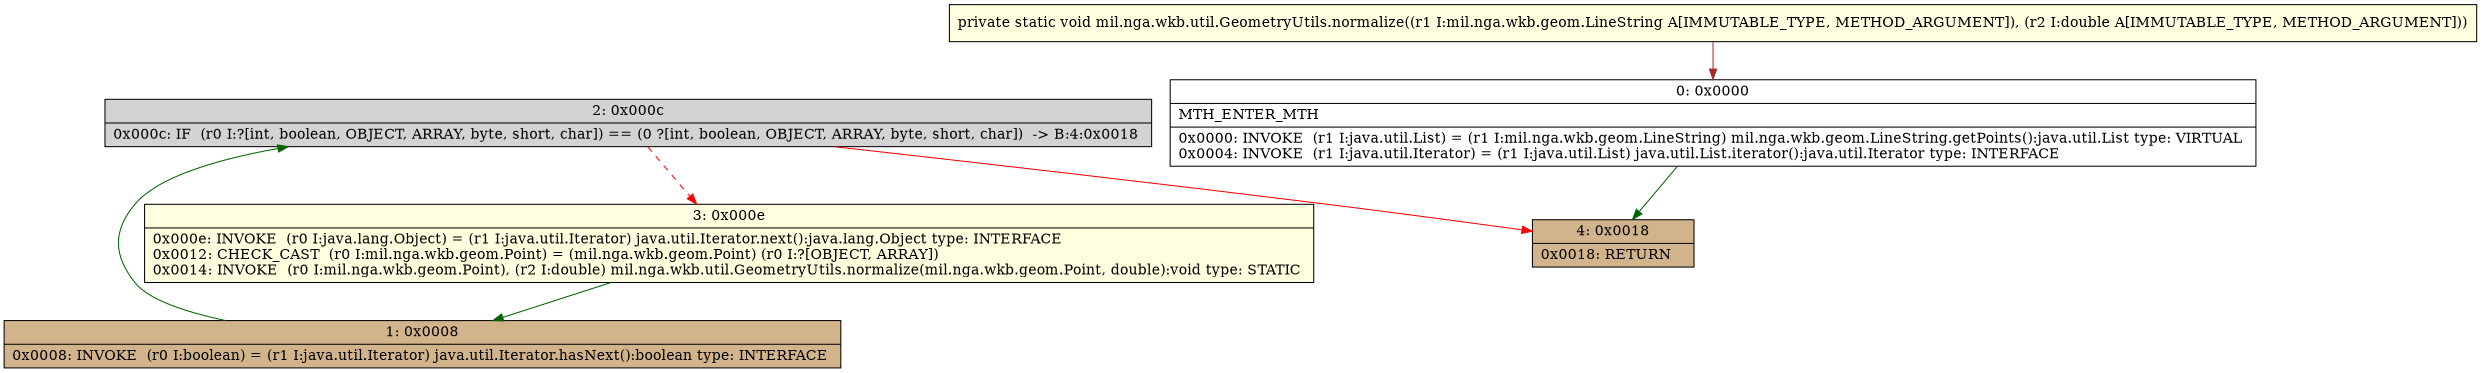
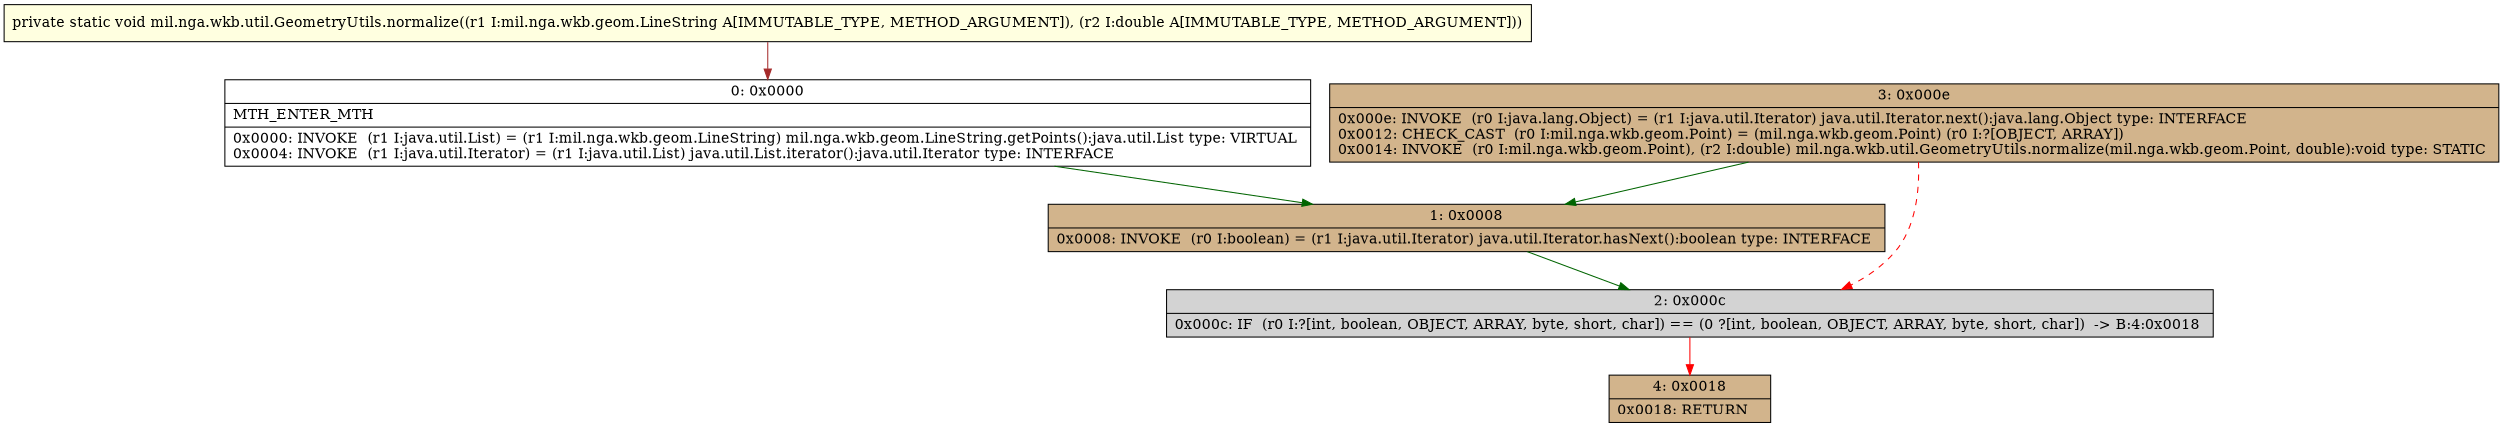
(669, 171) -> (1906, 235)
(1658, 189) -> (1178, 184)
(729, 243) -> (1914, 123)
